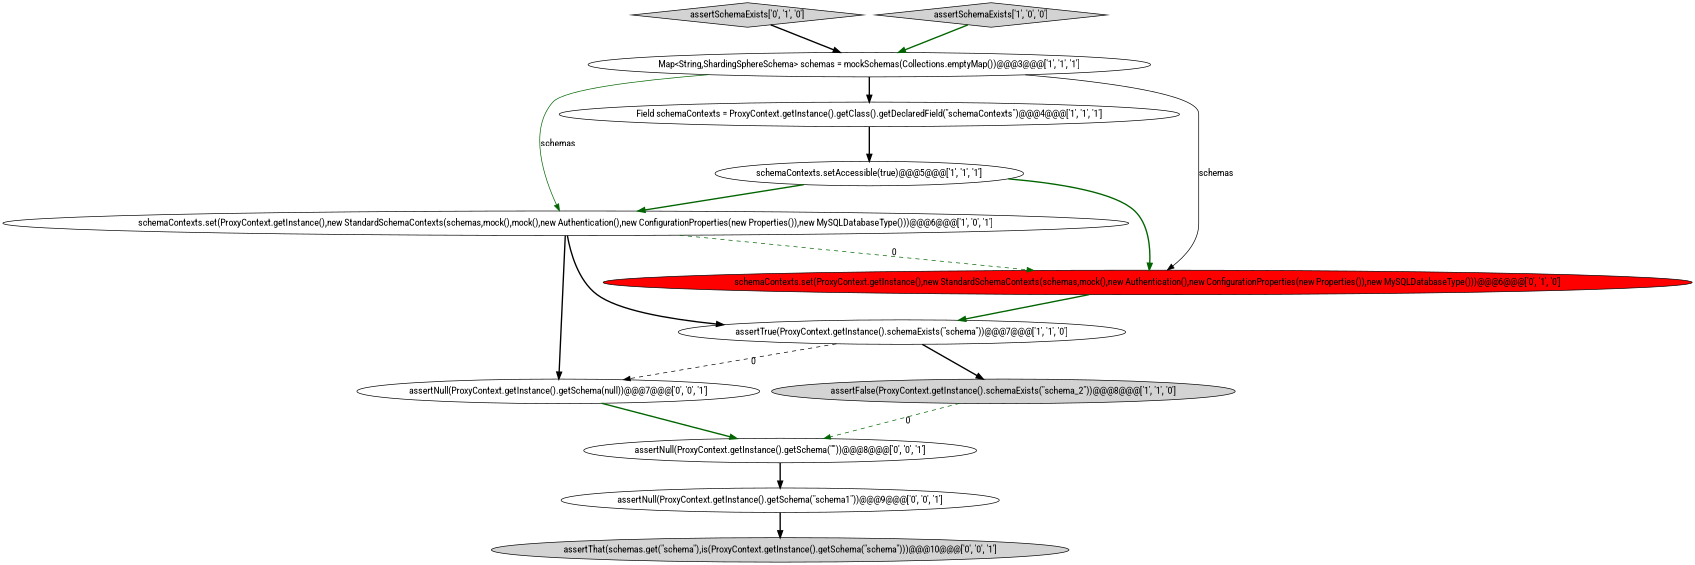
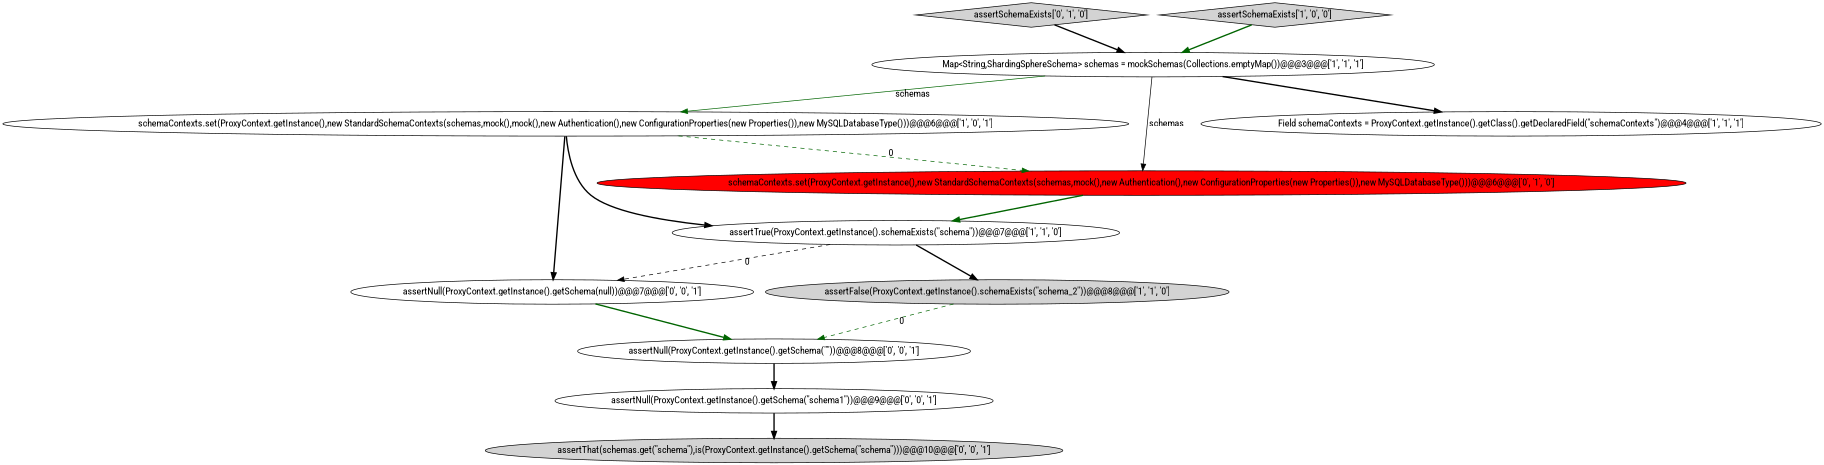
(869, 174) -> none
